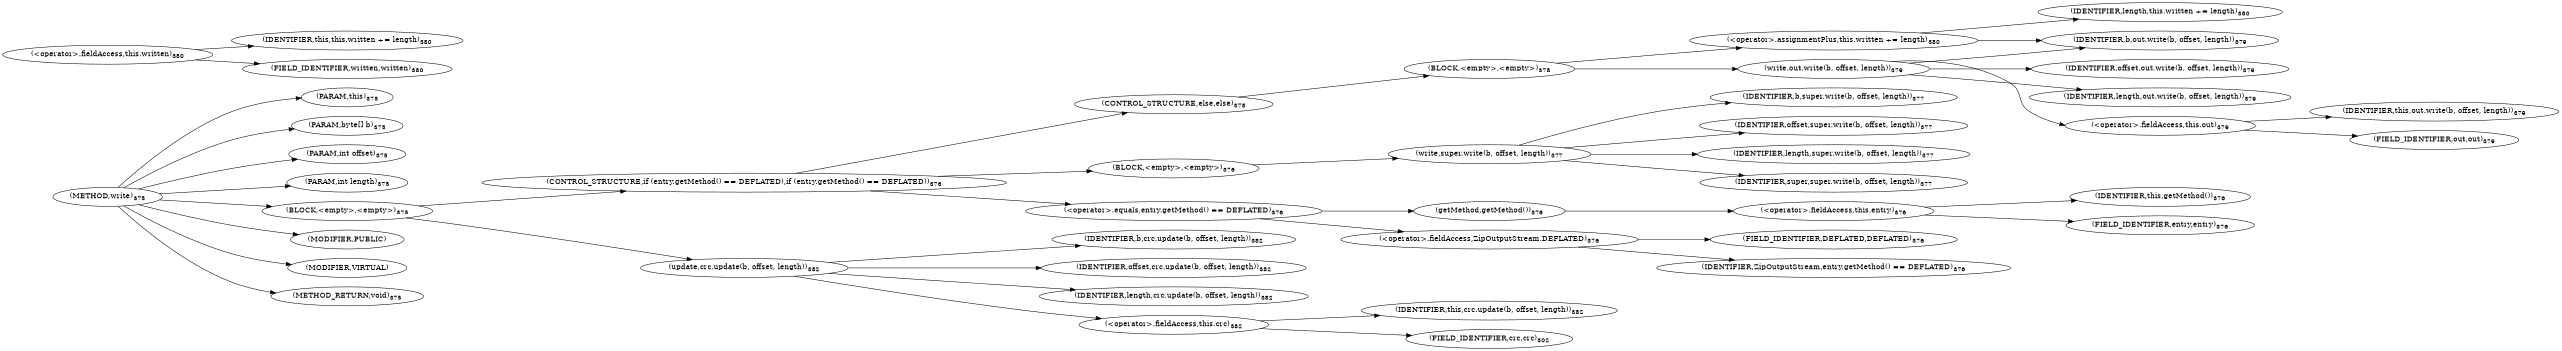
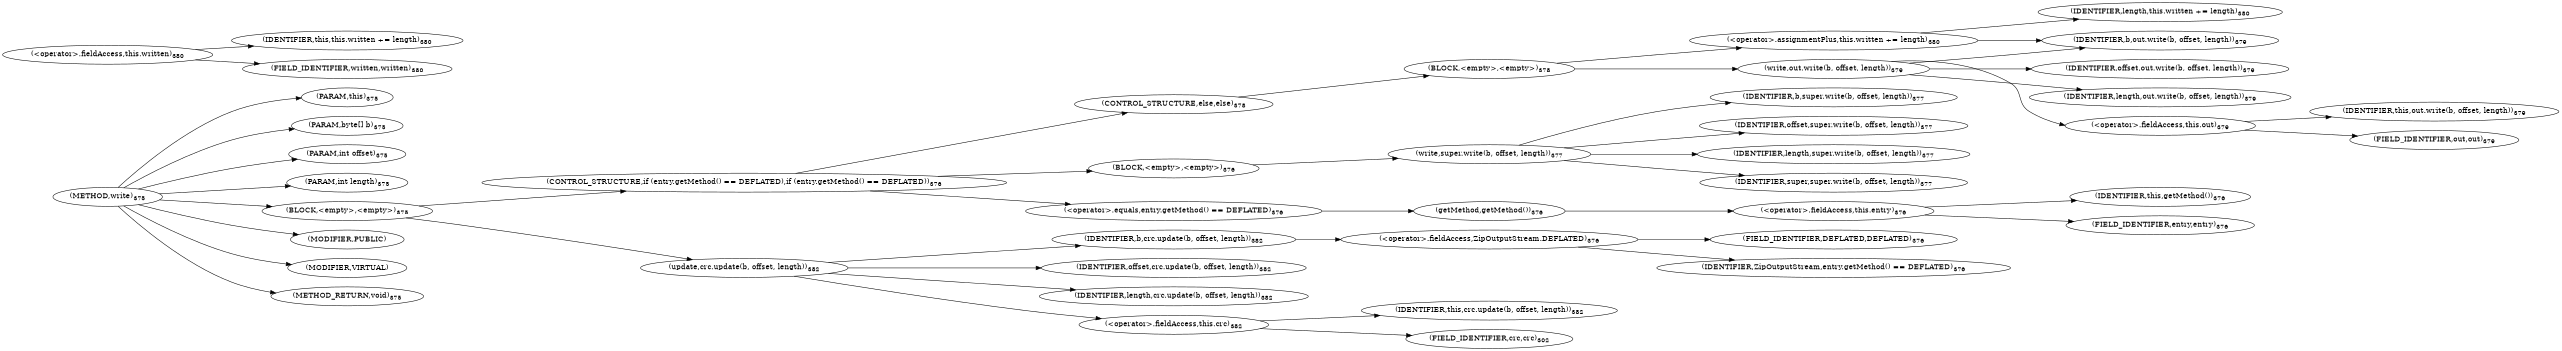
(1329, 225) -> (1316, 240)
